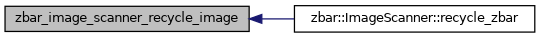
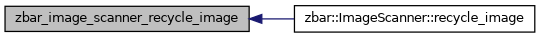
(415, 19) -> (415, 19)
